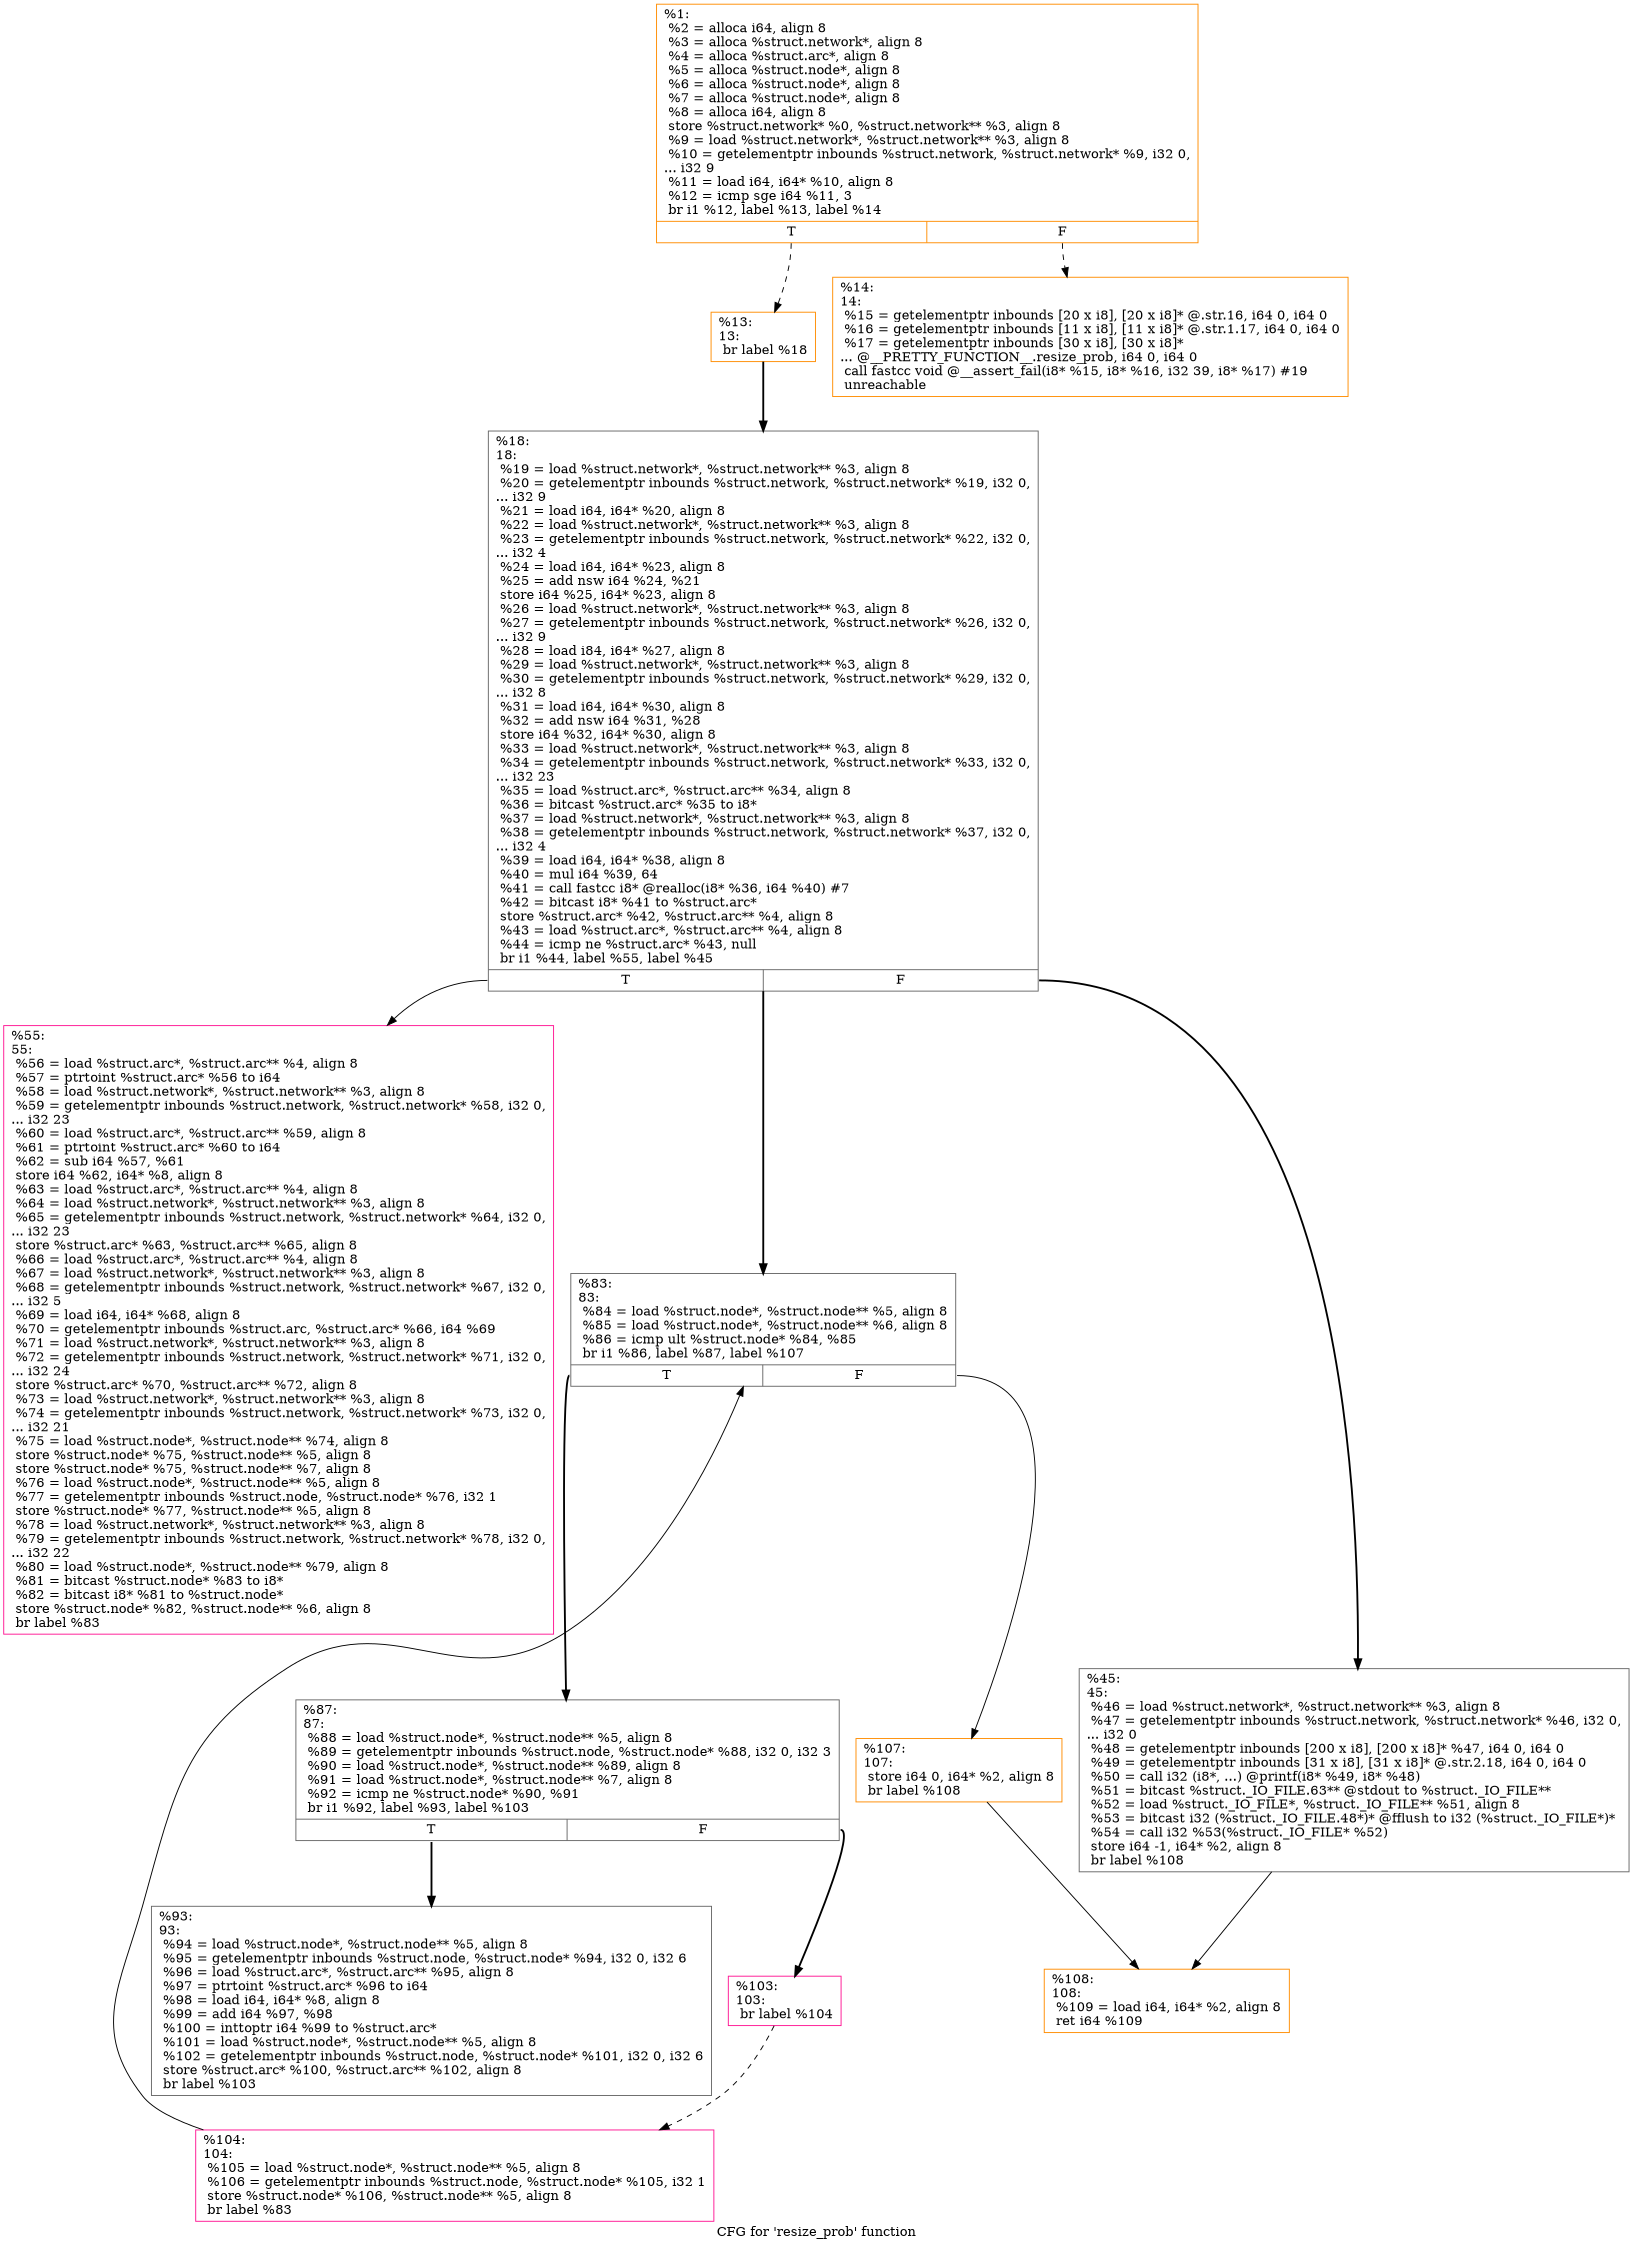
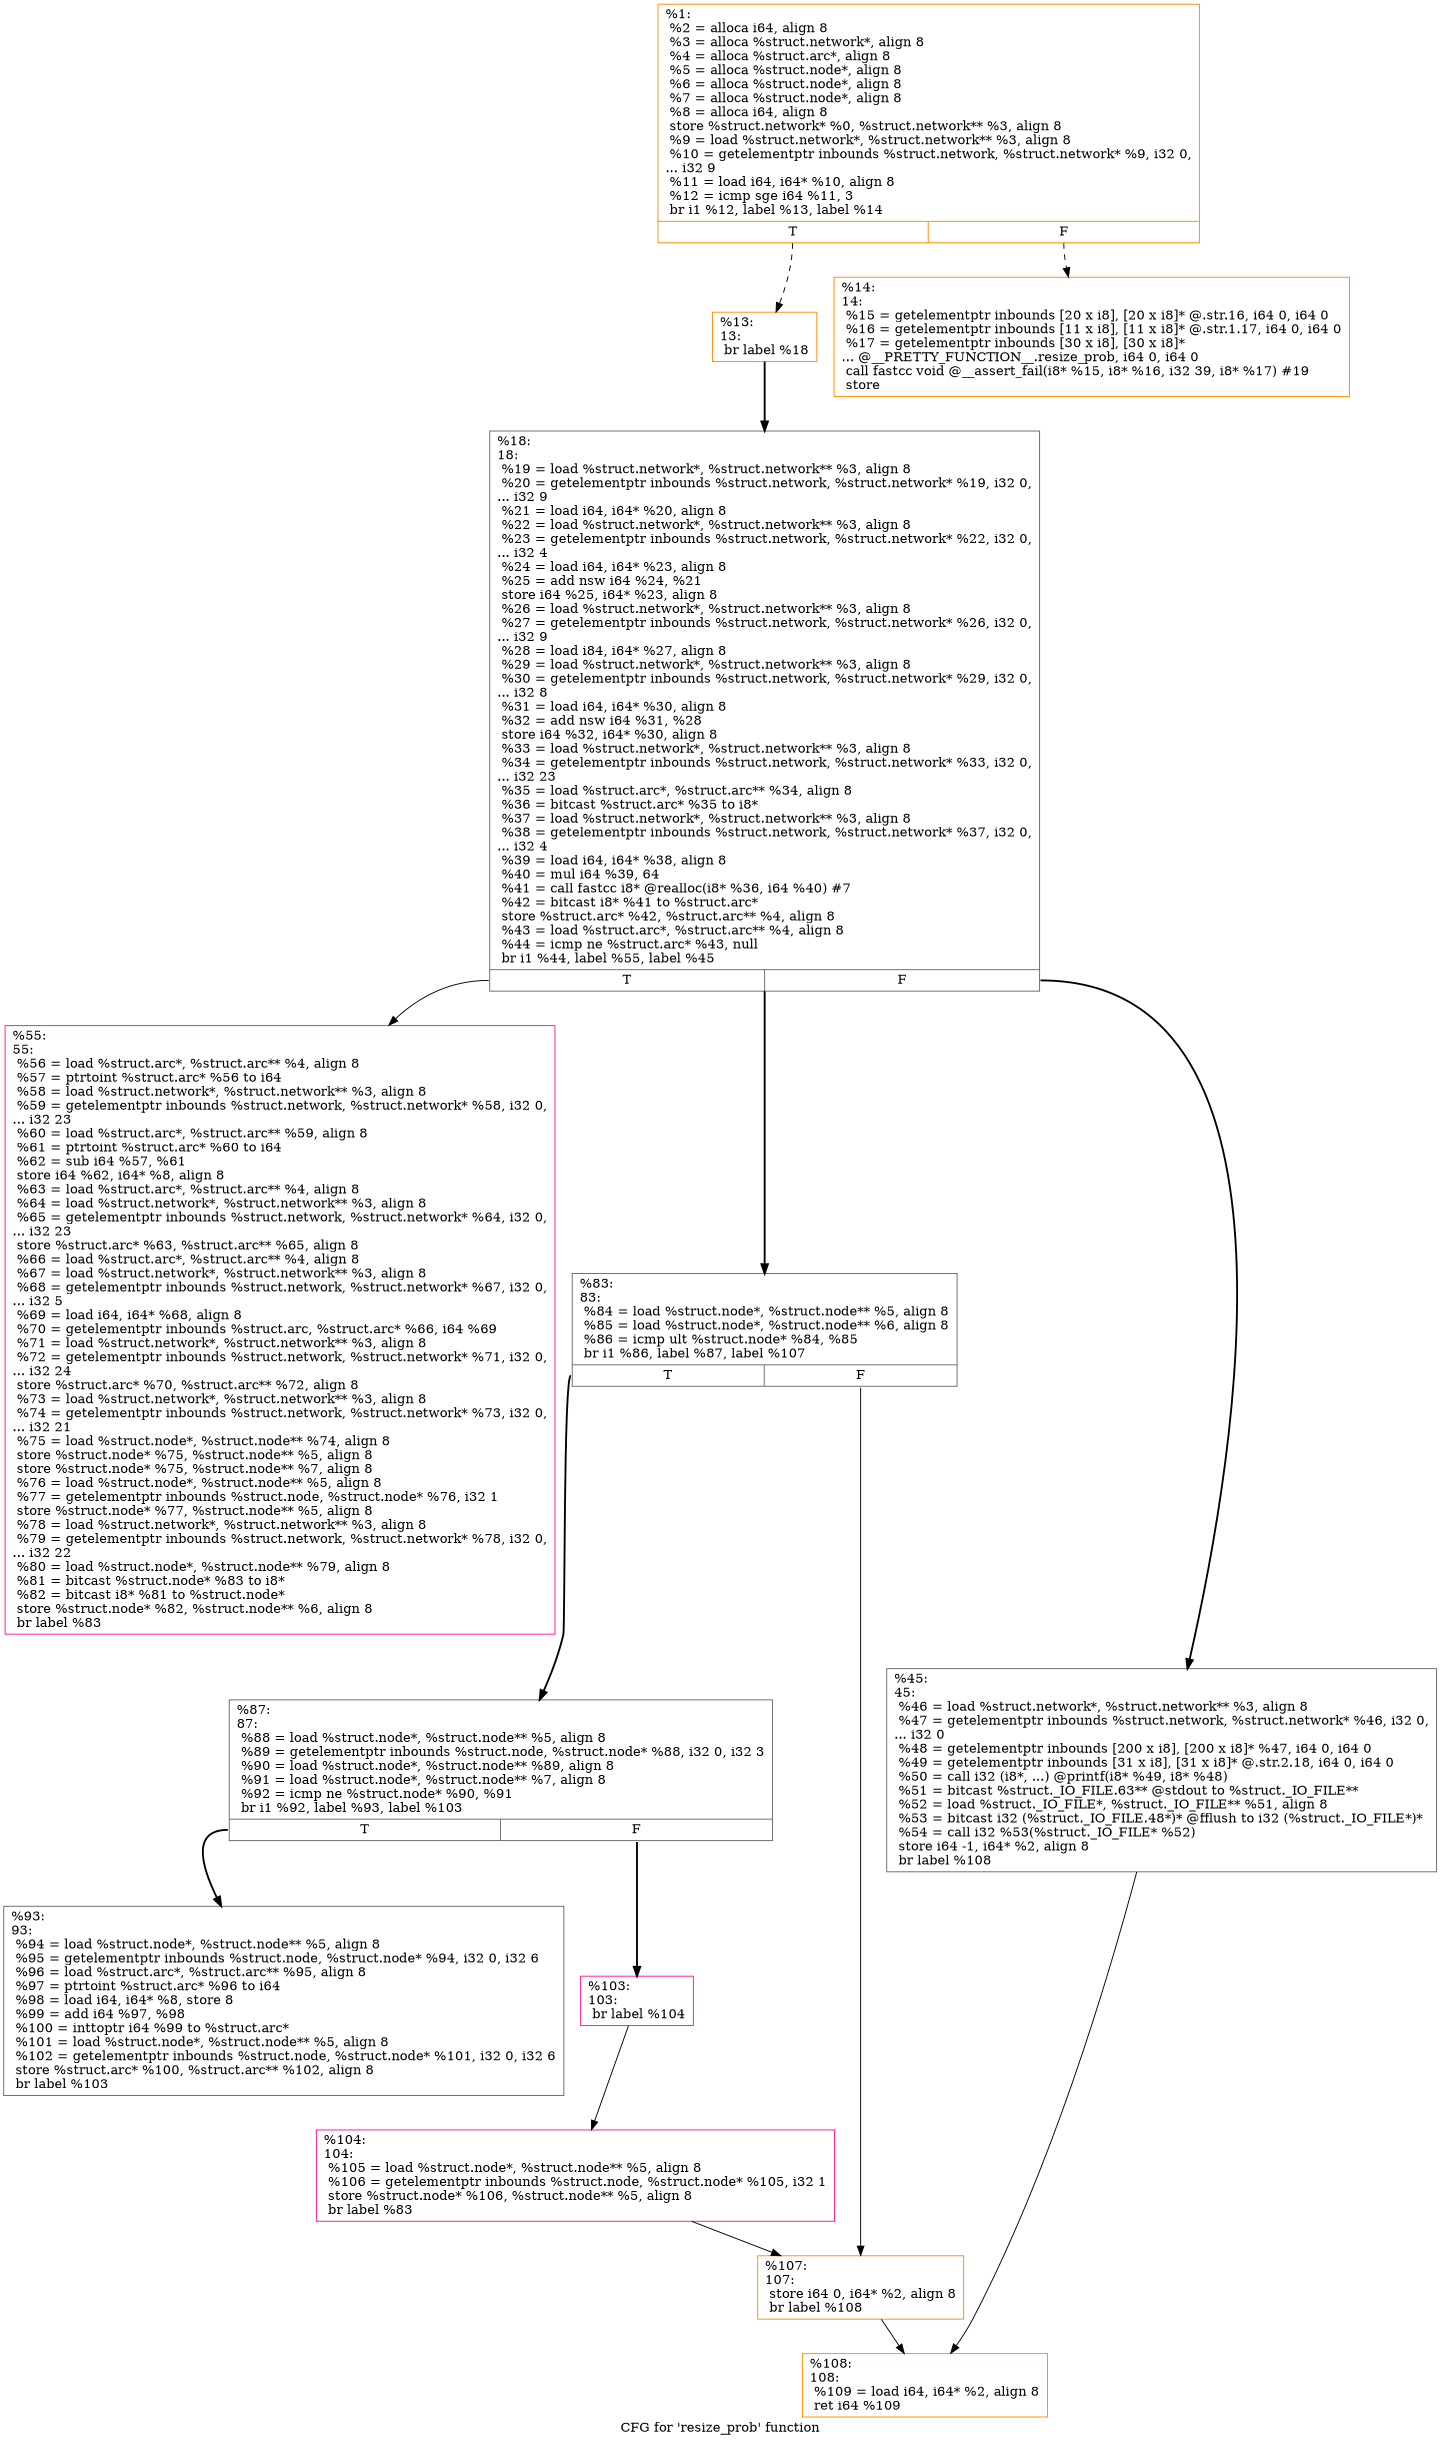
(883, 385) -> (861, 385)
(300, 1662) -> (732, 2237)
(270, 2000) -> (123, 2000)
(731, 2087) -> (611, 2073)
